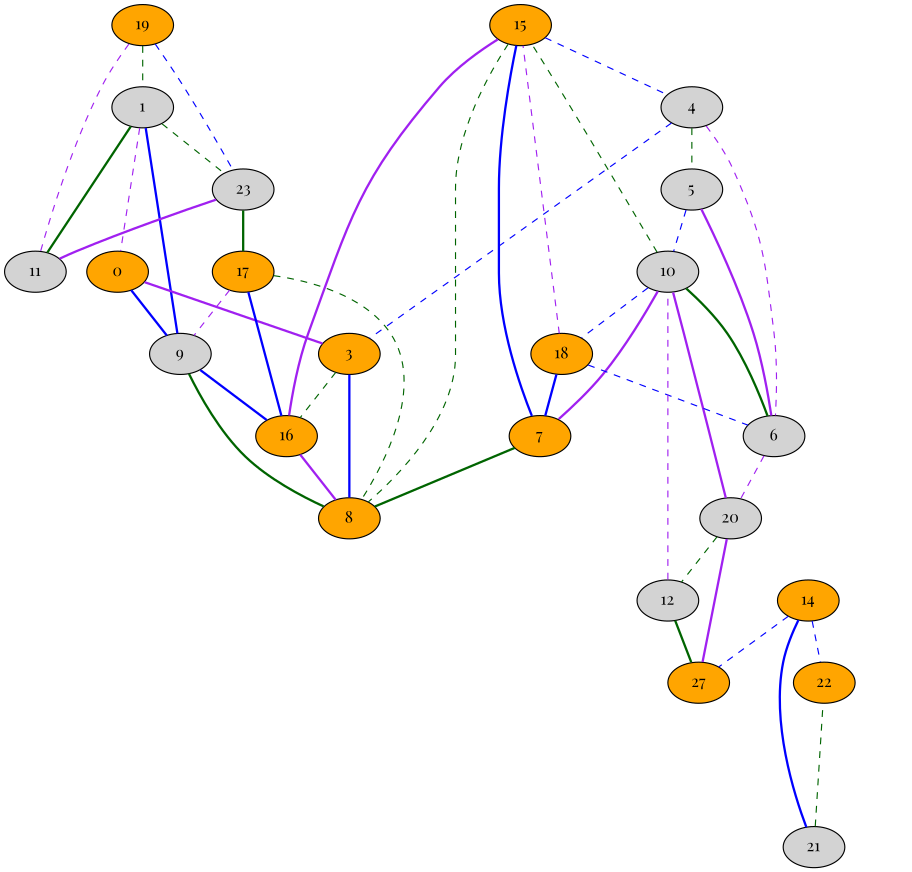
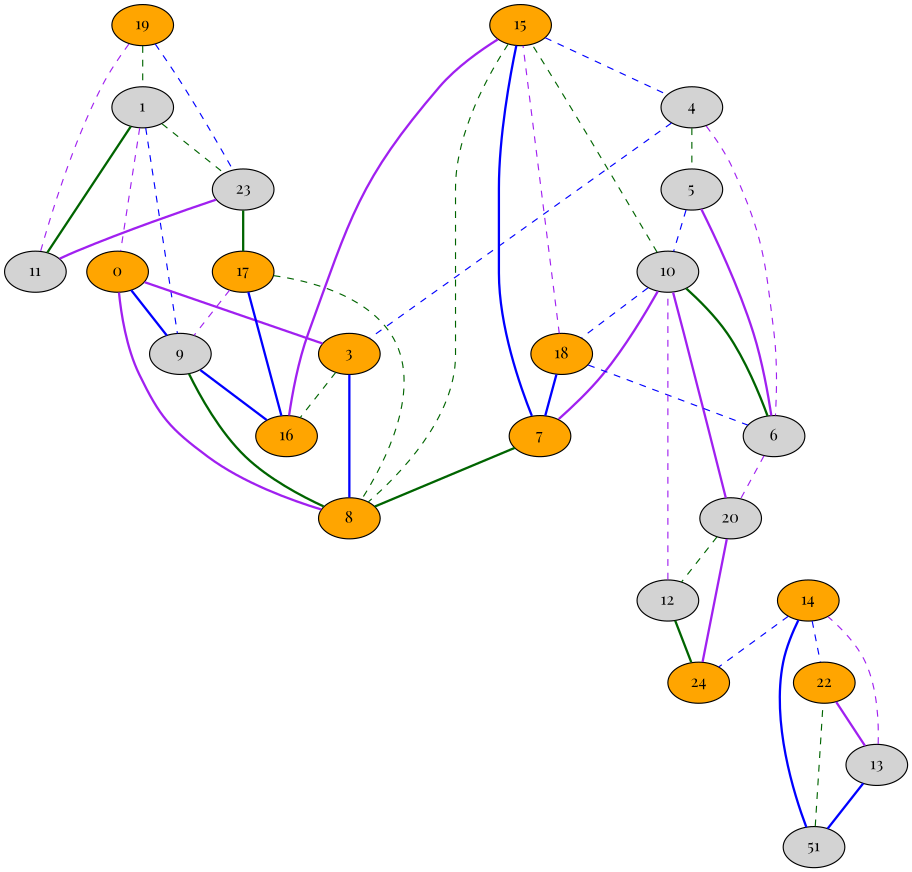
(162, 231) -> (162, 231)
(318, 477) -> (181, 436)
(699, 683) -> (699, 683)
none -> (877, 765)
(814, 847) -> (814, 847)
